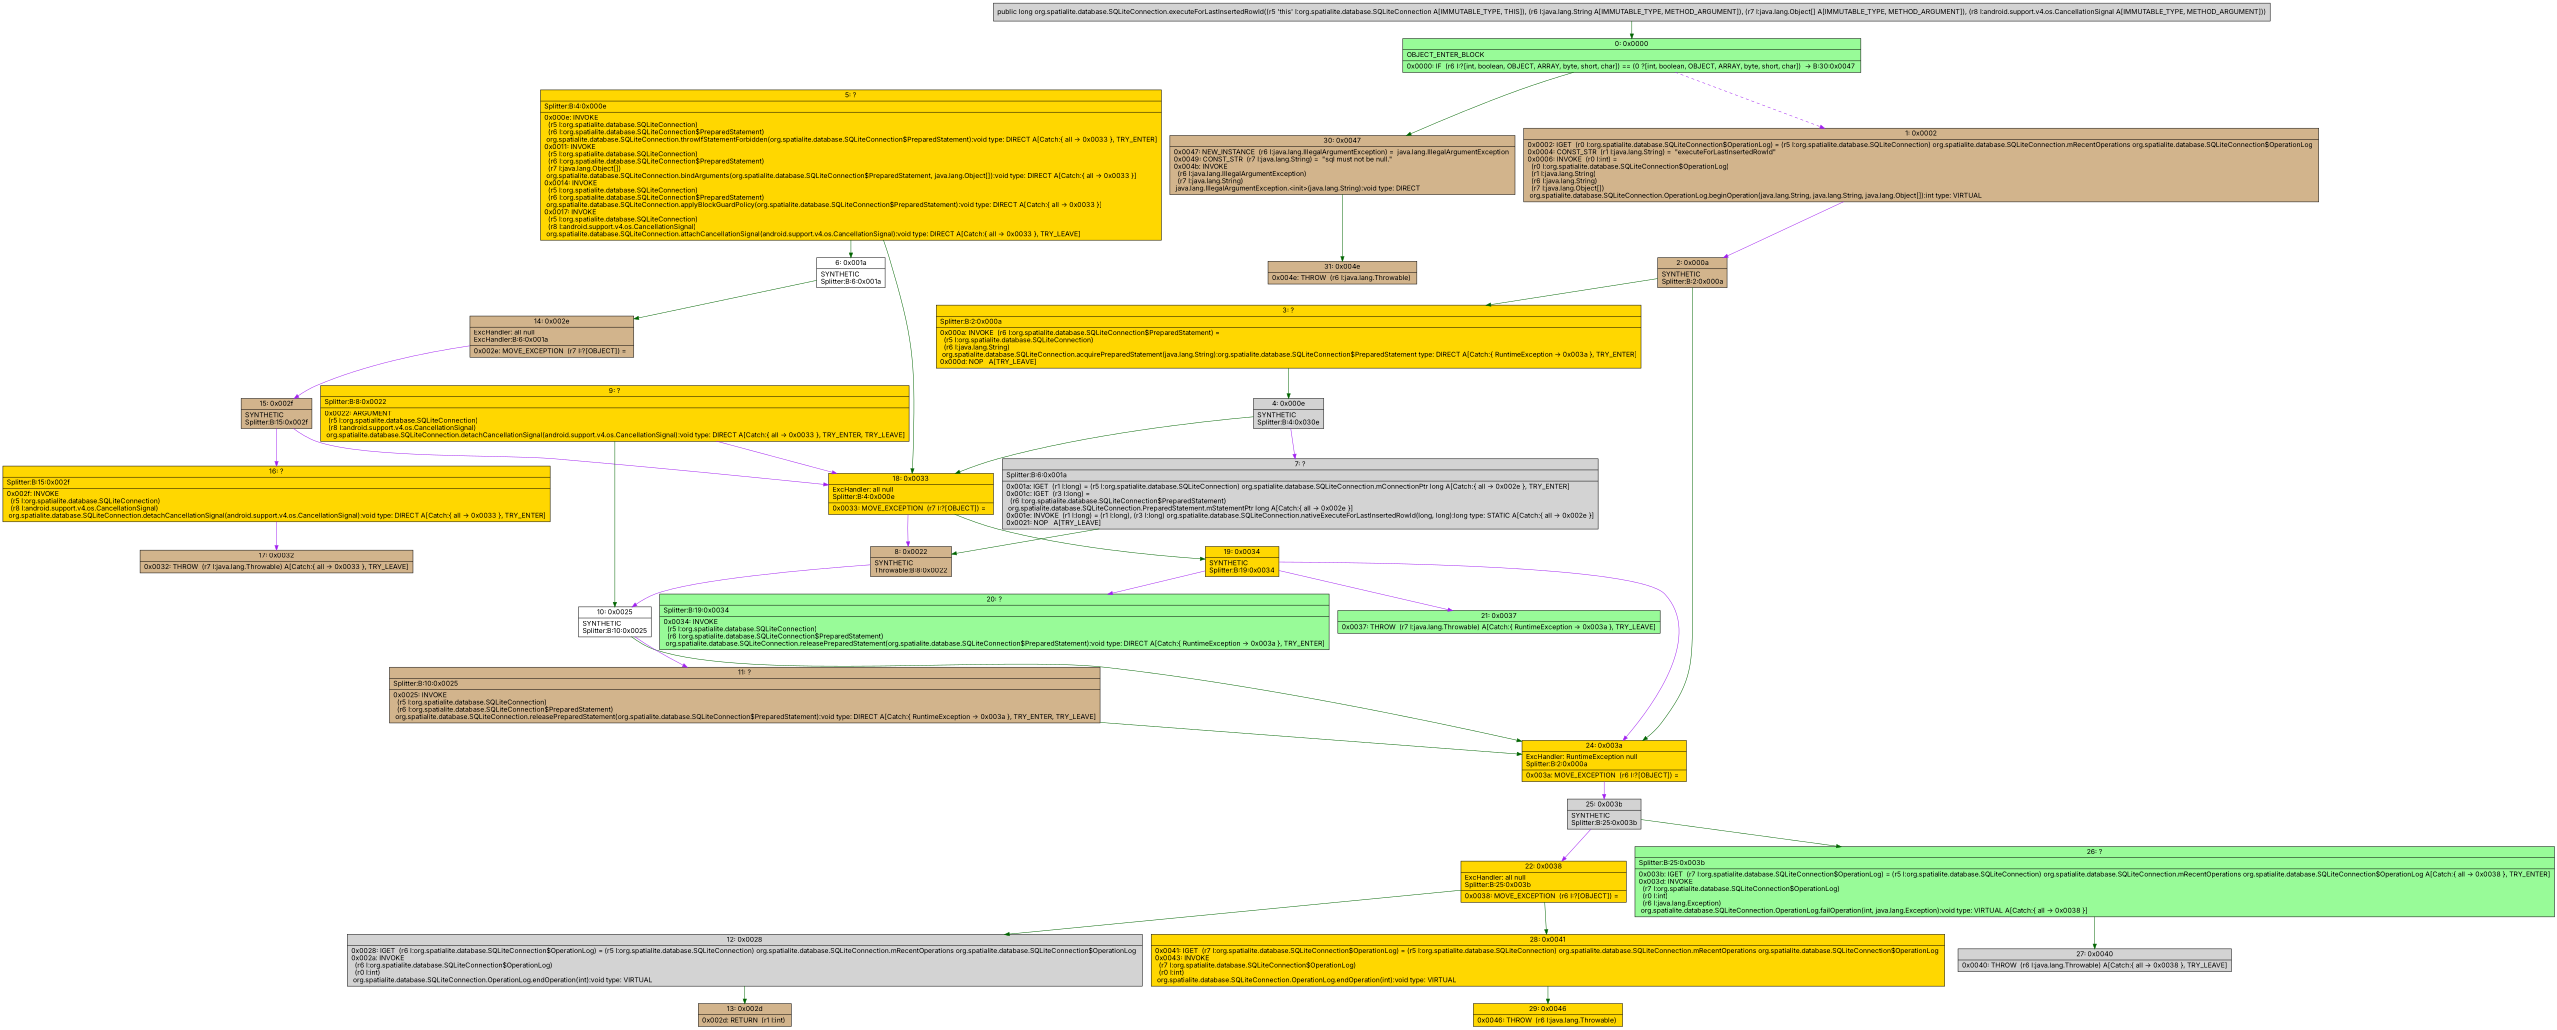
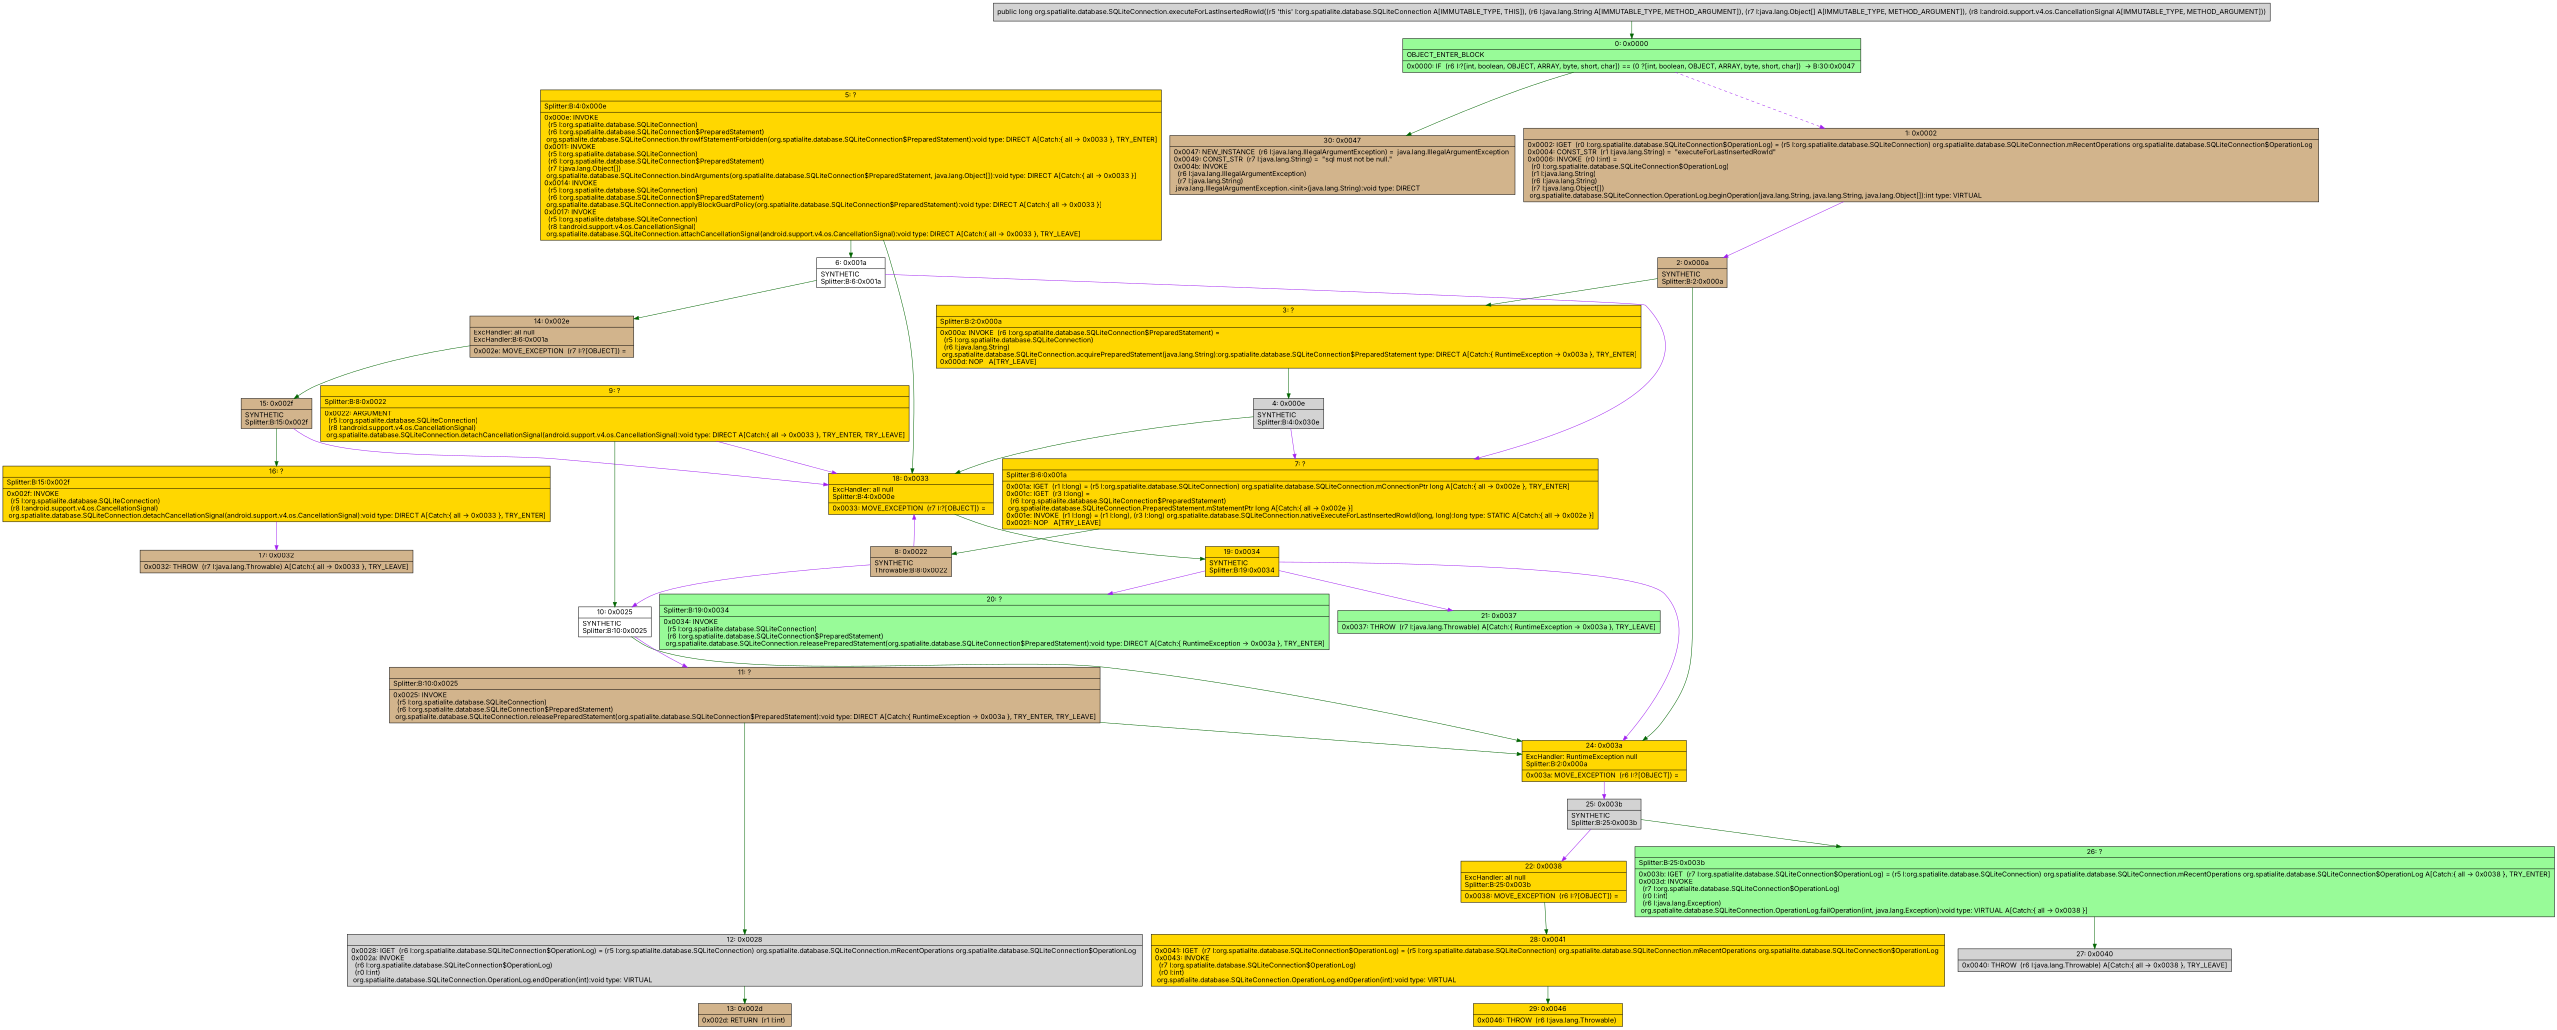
(1342, 273) -> none
none -> (1402, 294)
(382, 364) -> (382, 364)
(277, 445) -> (277, 445)
(1300, 494) -> (1300, 494)
(908, 528) -> (914, 533)
(1235, 912) -> (745, 826)
